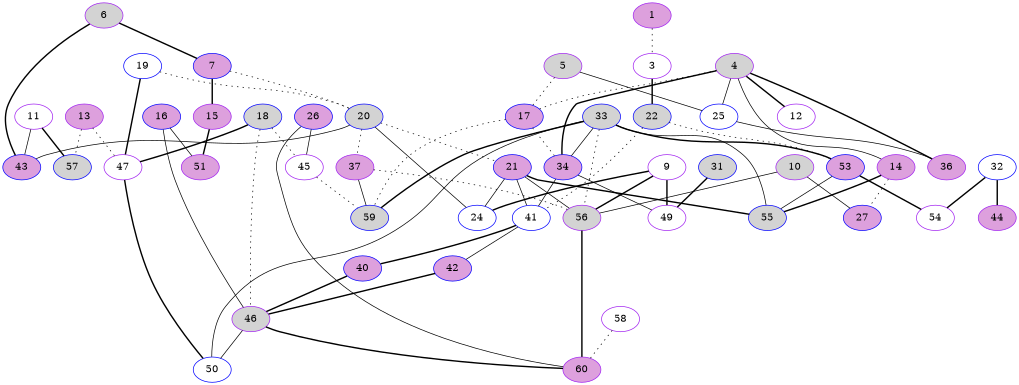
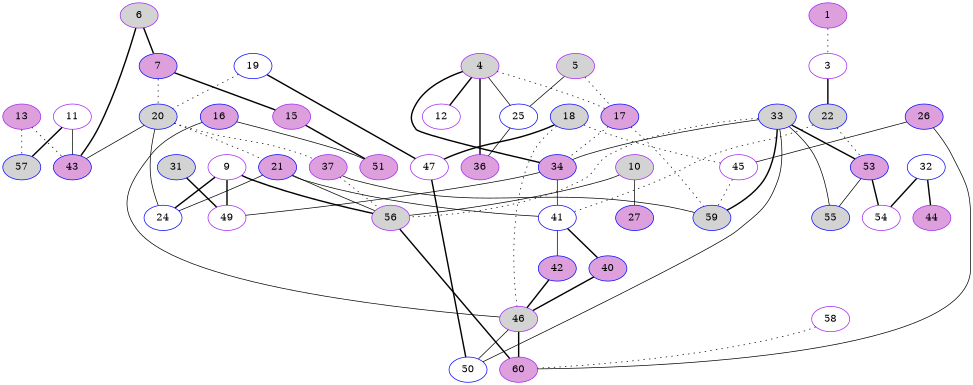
(101, 139) -> (44, 139)
(896, 167) -> none
(638, 196) -> none
